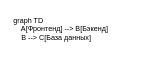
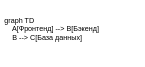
(72, 33) -> (63, 33)
